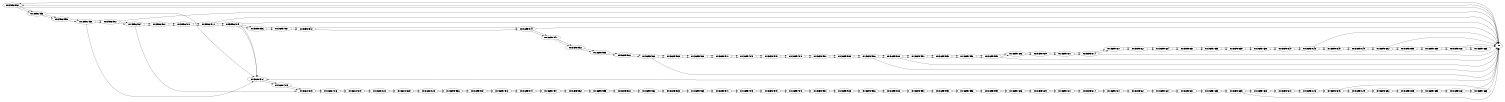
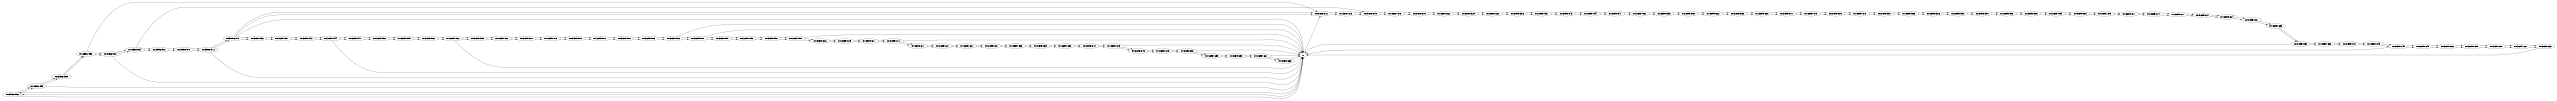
(162, 13) -> (685, 87)
